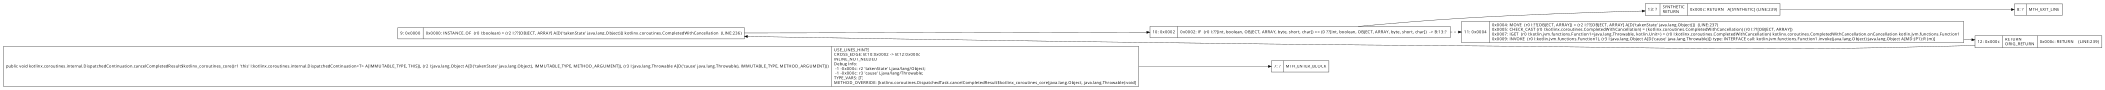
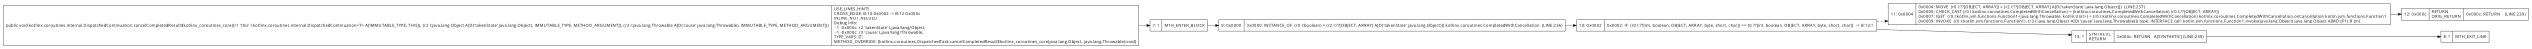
(1361, 45) -> (1212, 25)
